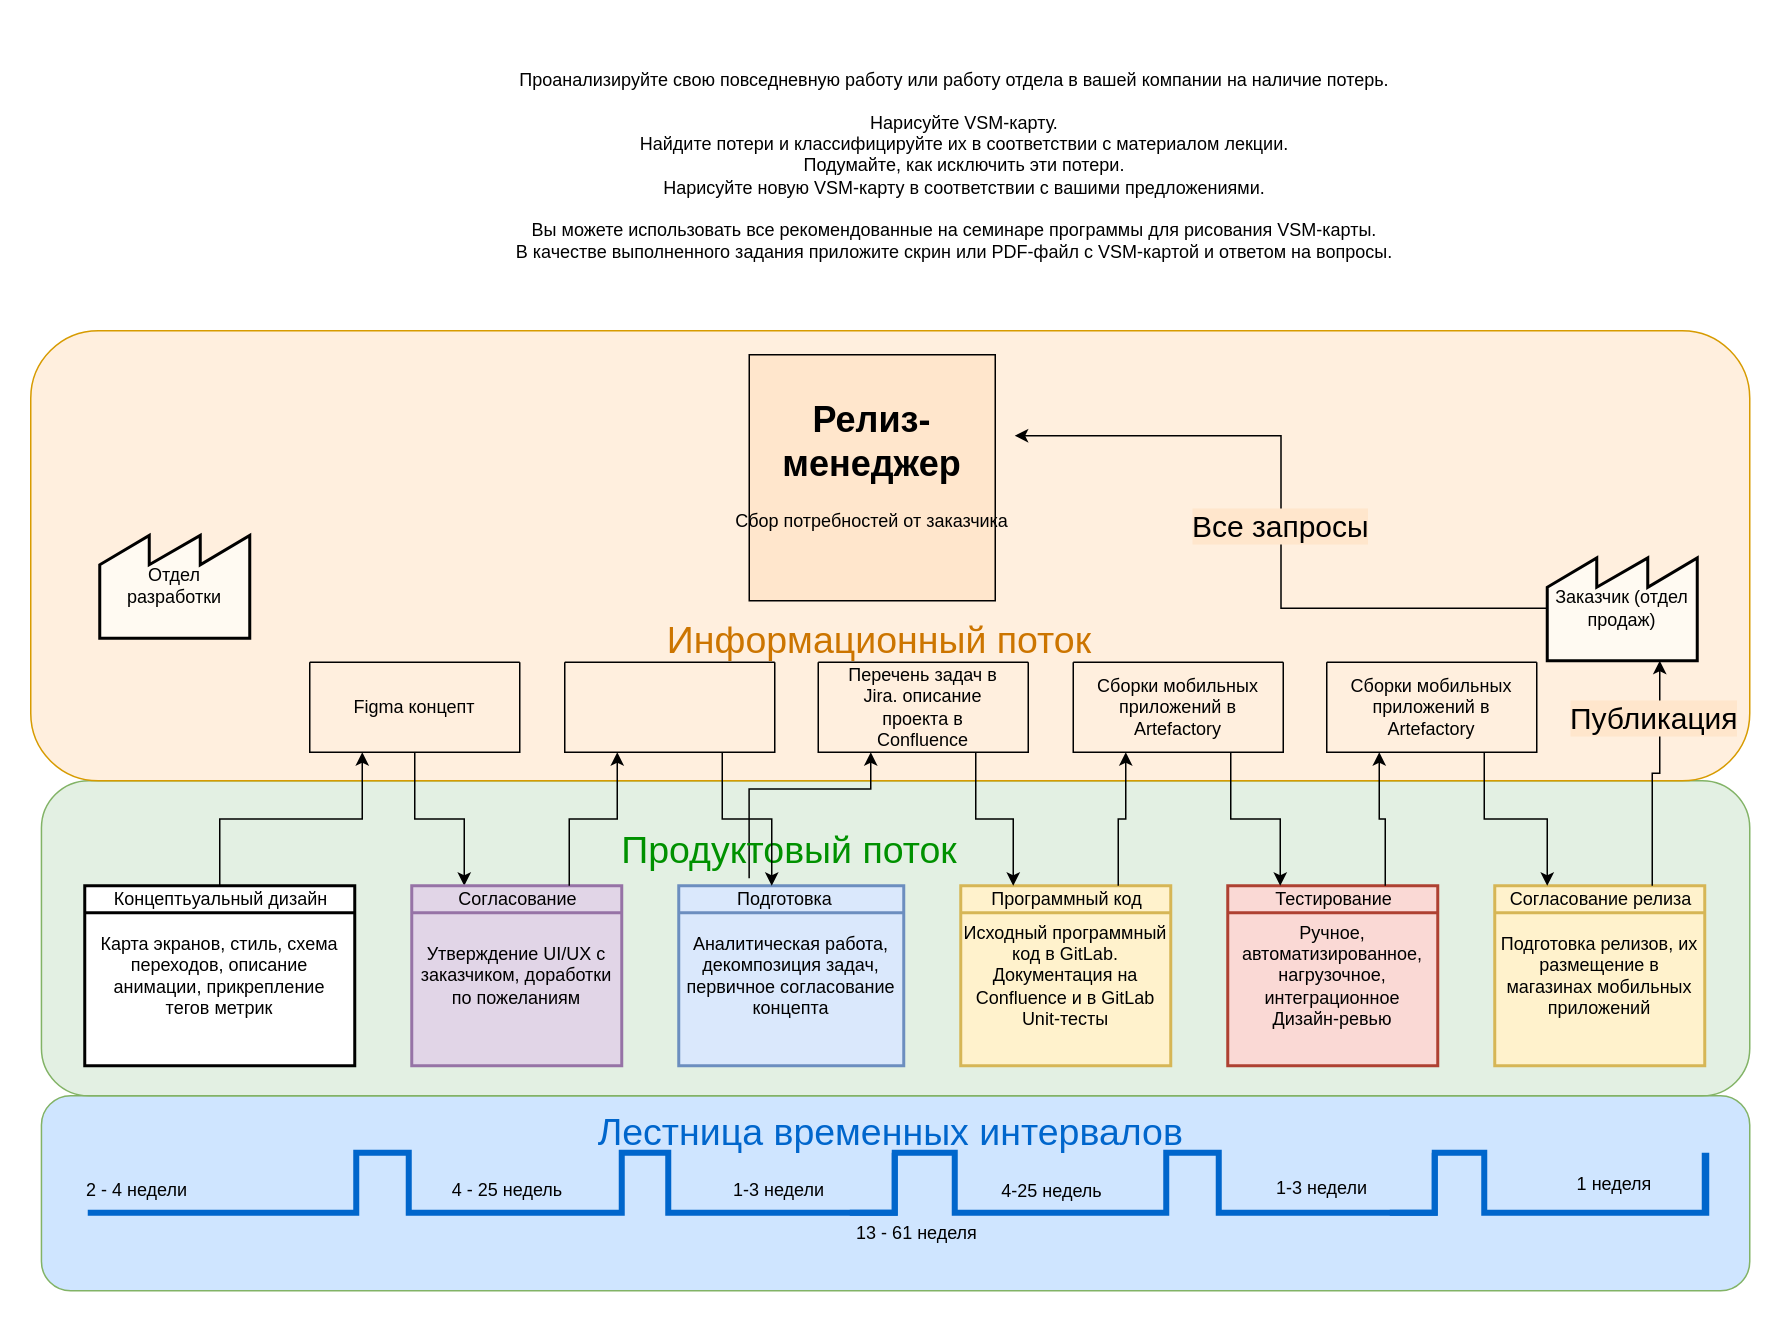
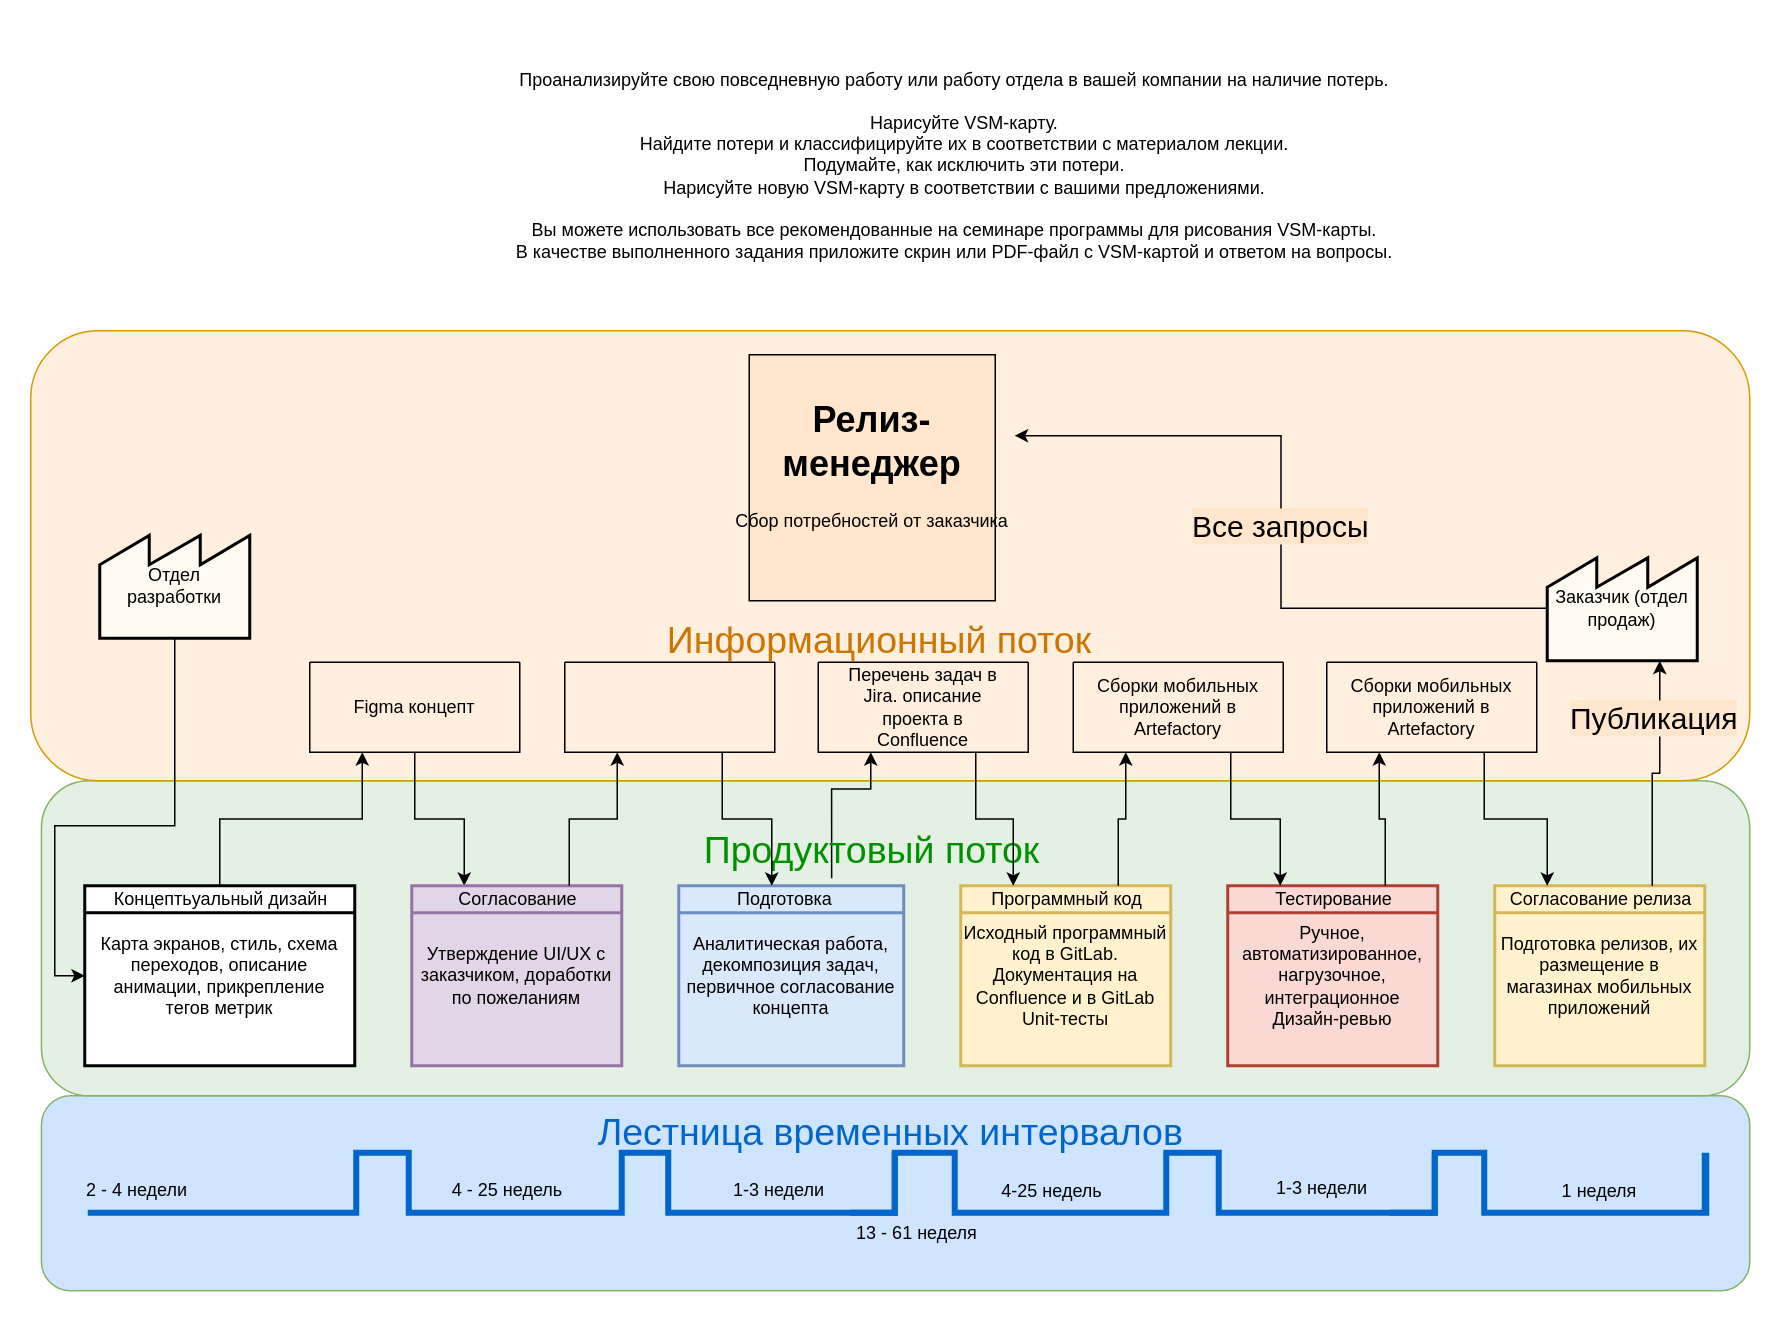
none -> (124, 826)
(790, 848) -> (872, 848)
(1615, 1184) -> (1600, 1192)
